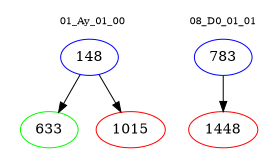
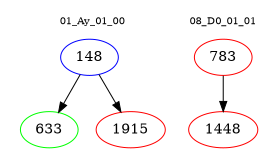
(223, 57) -> (223, 57)
(131, 130) -> (131, 130)
